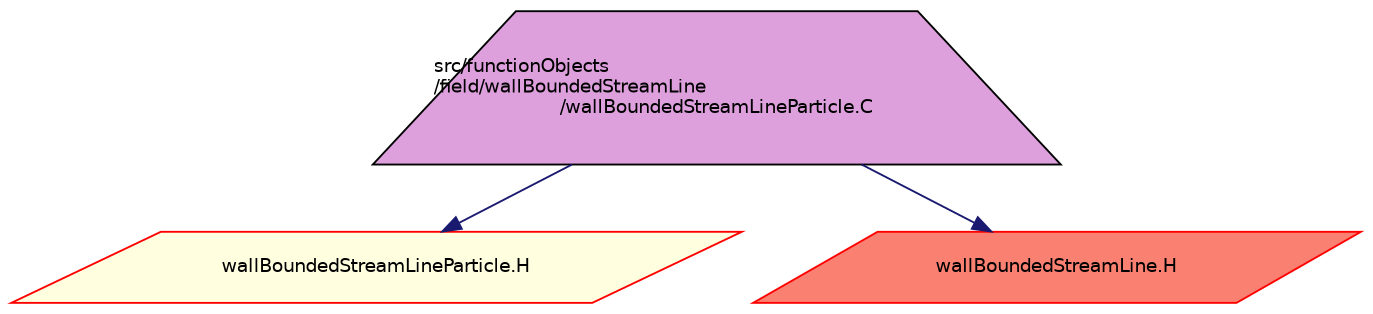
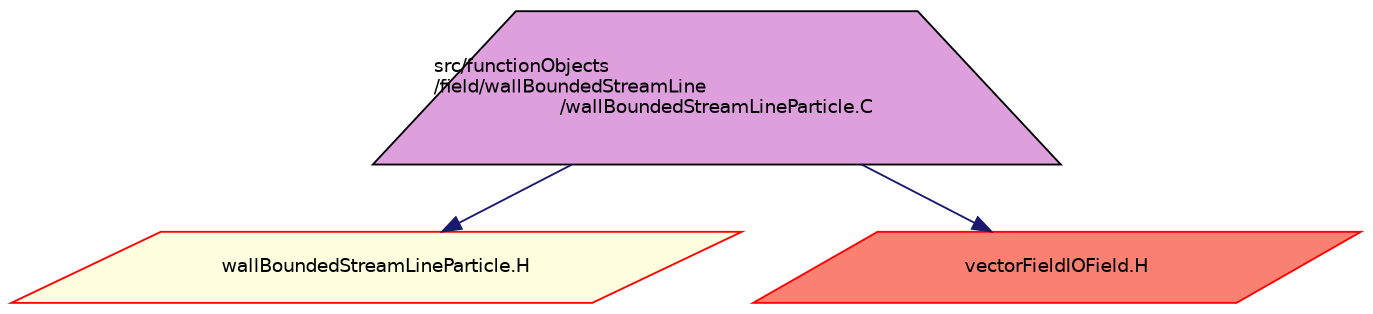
(1057, 267) -> (1057, 267)
